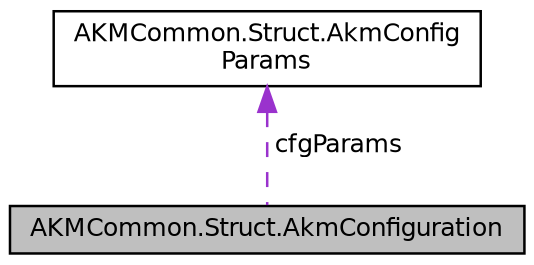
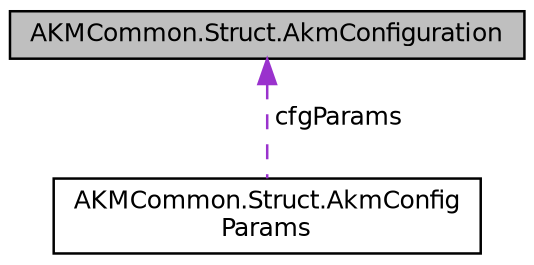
(267, 159) -> (267, 131)
